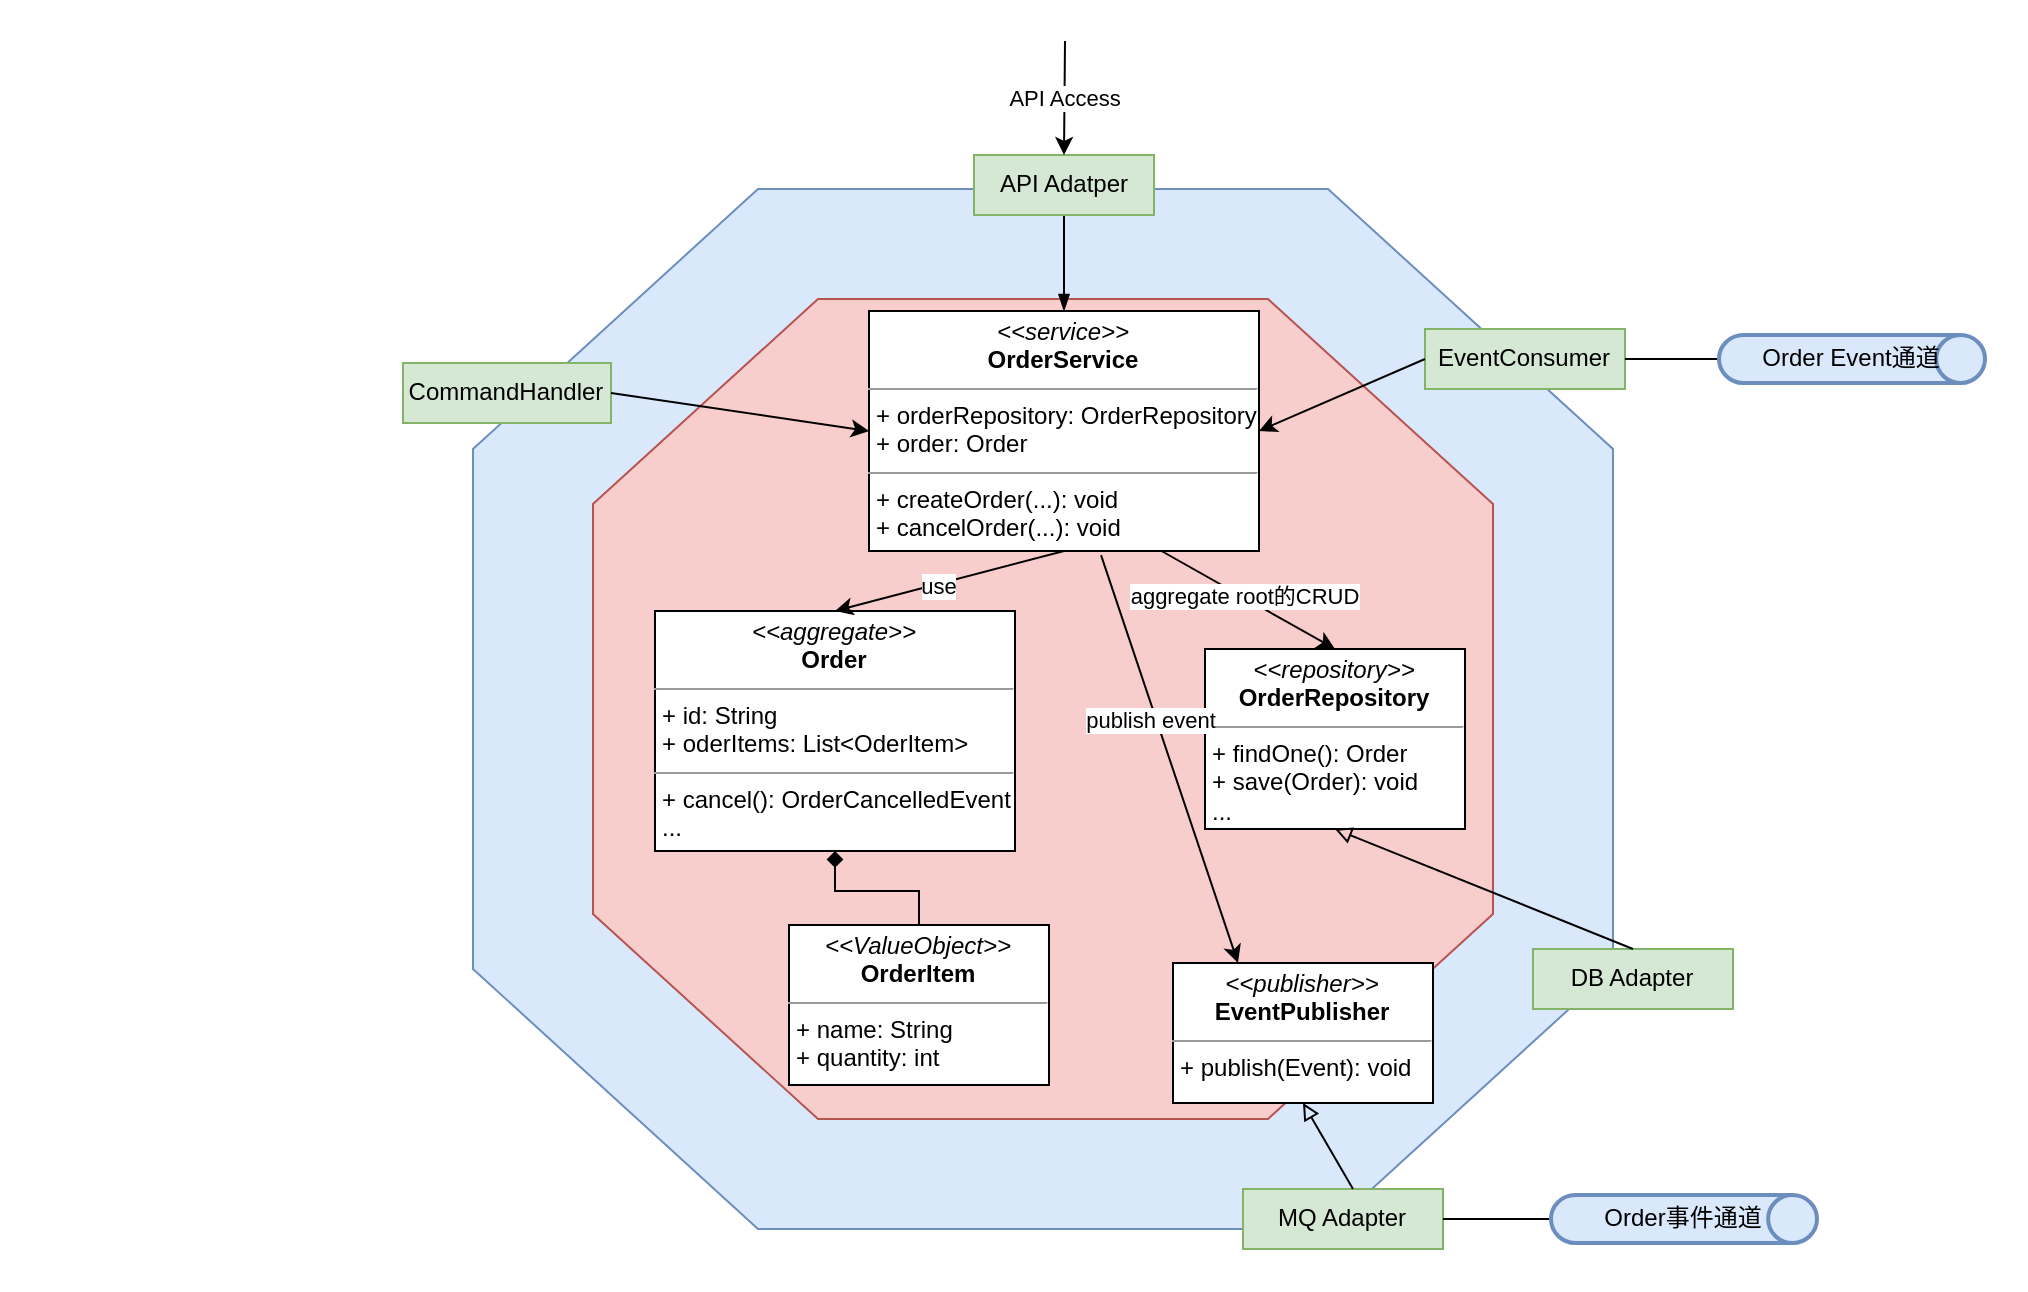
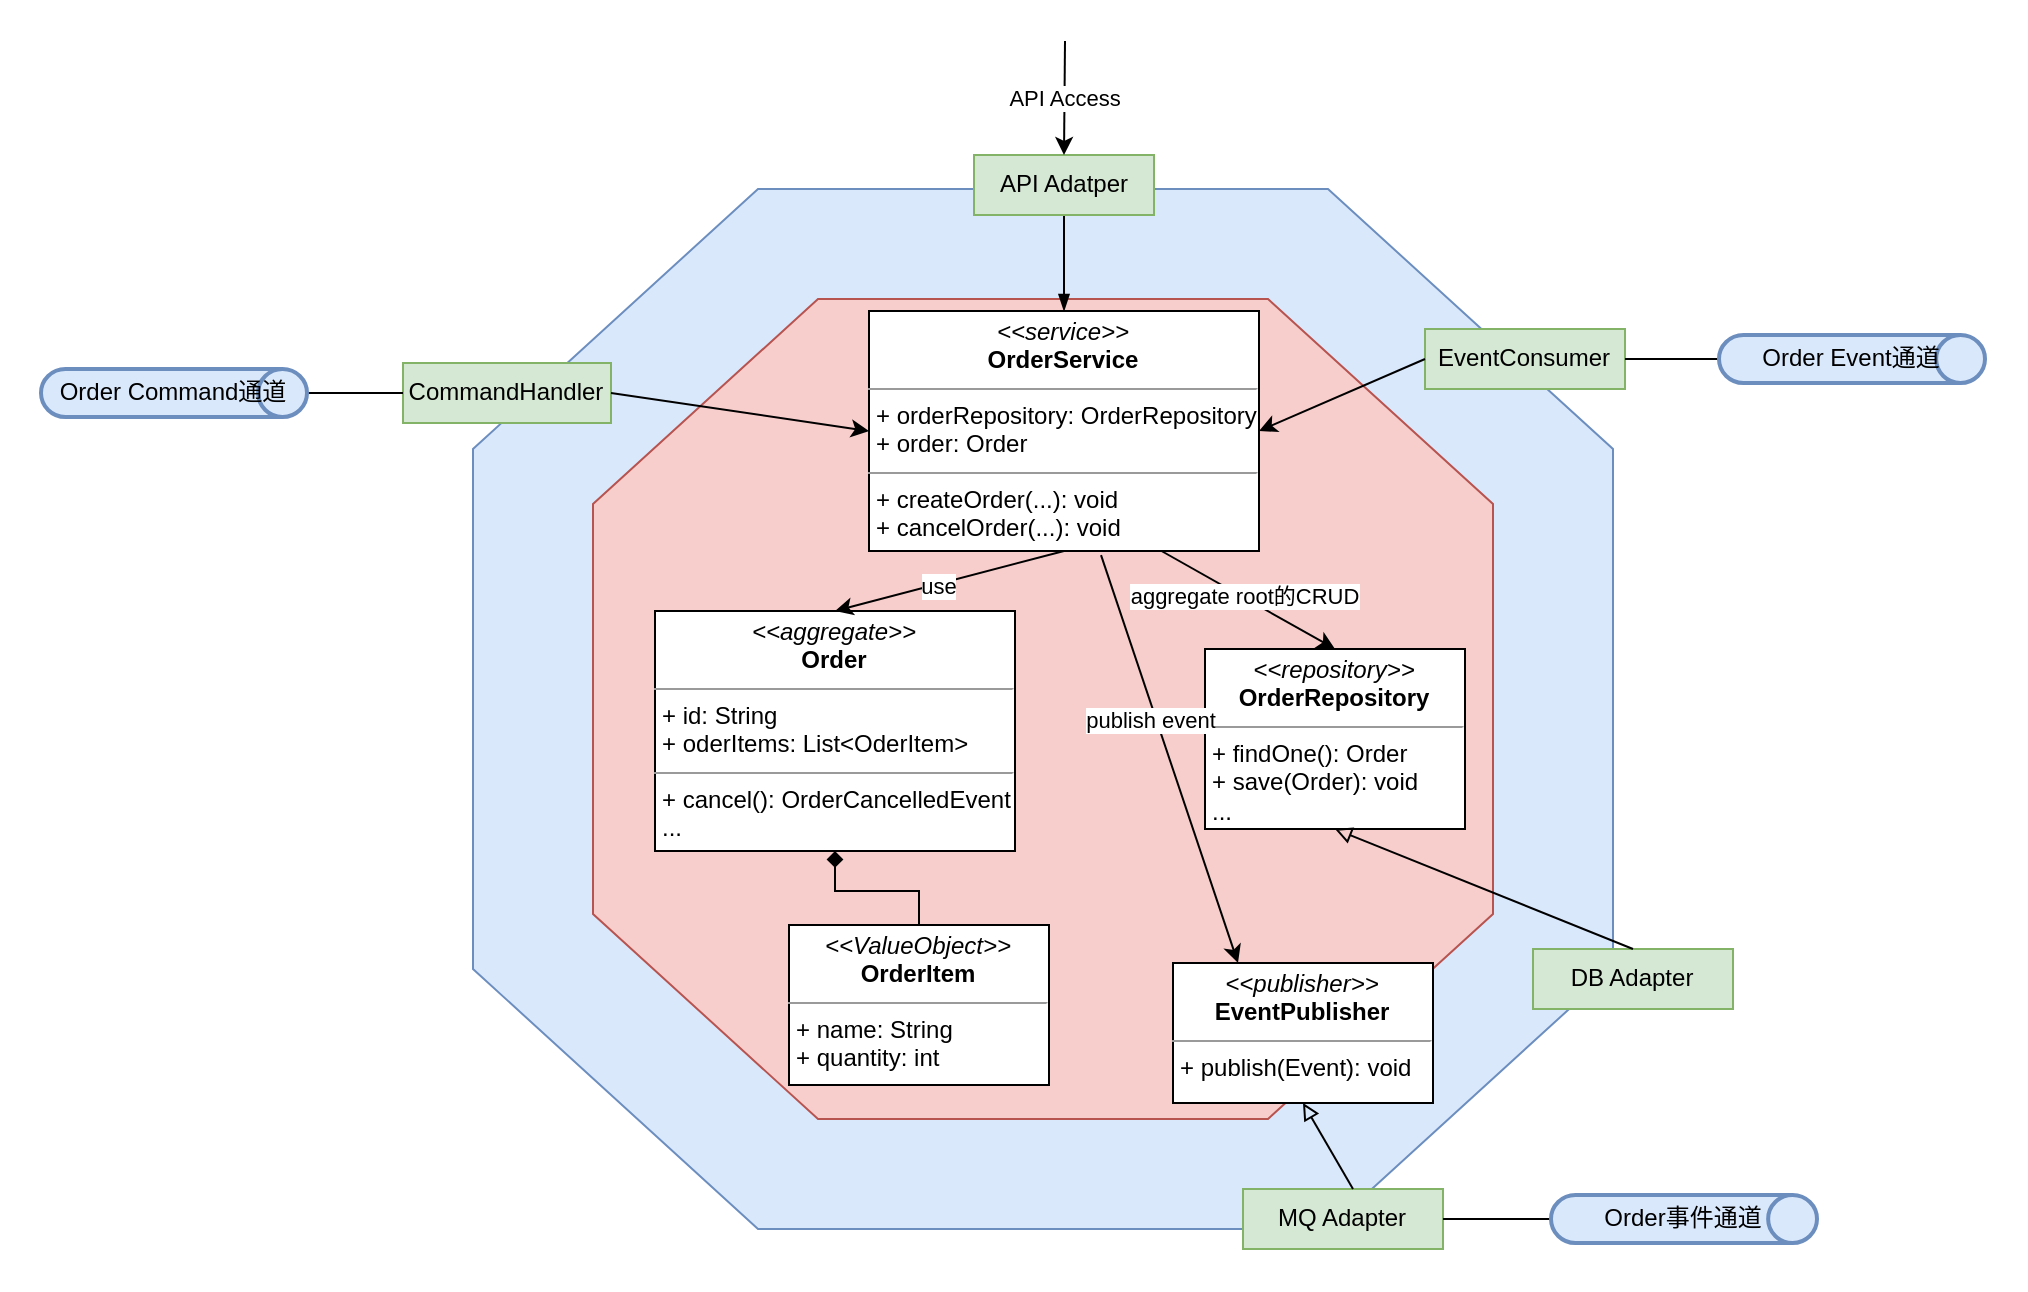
none -> (174, 393)
none -> (355, 393)
